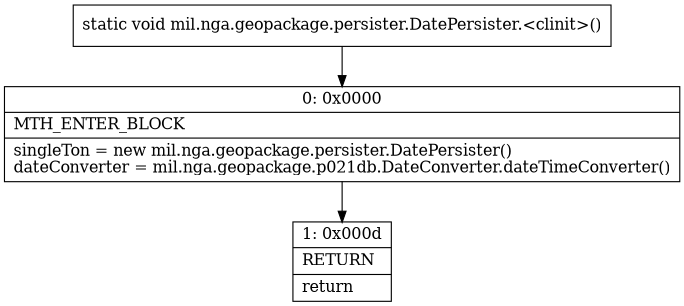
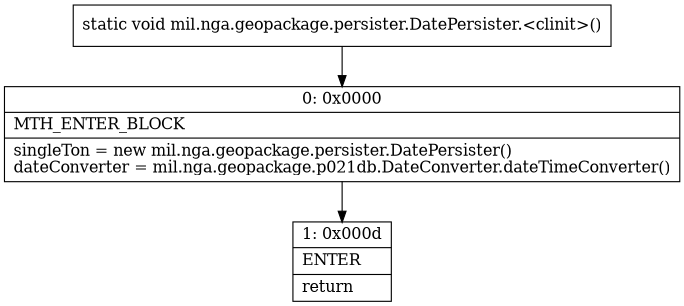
(338, 261) -> (332, 261)
